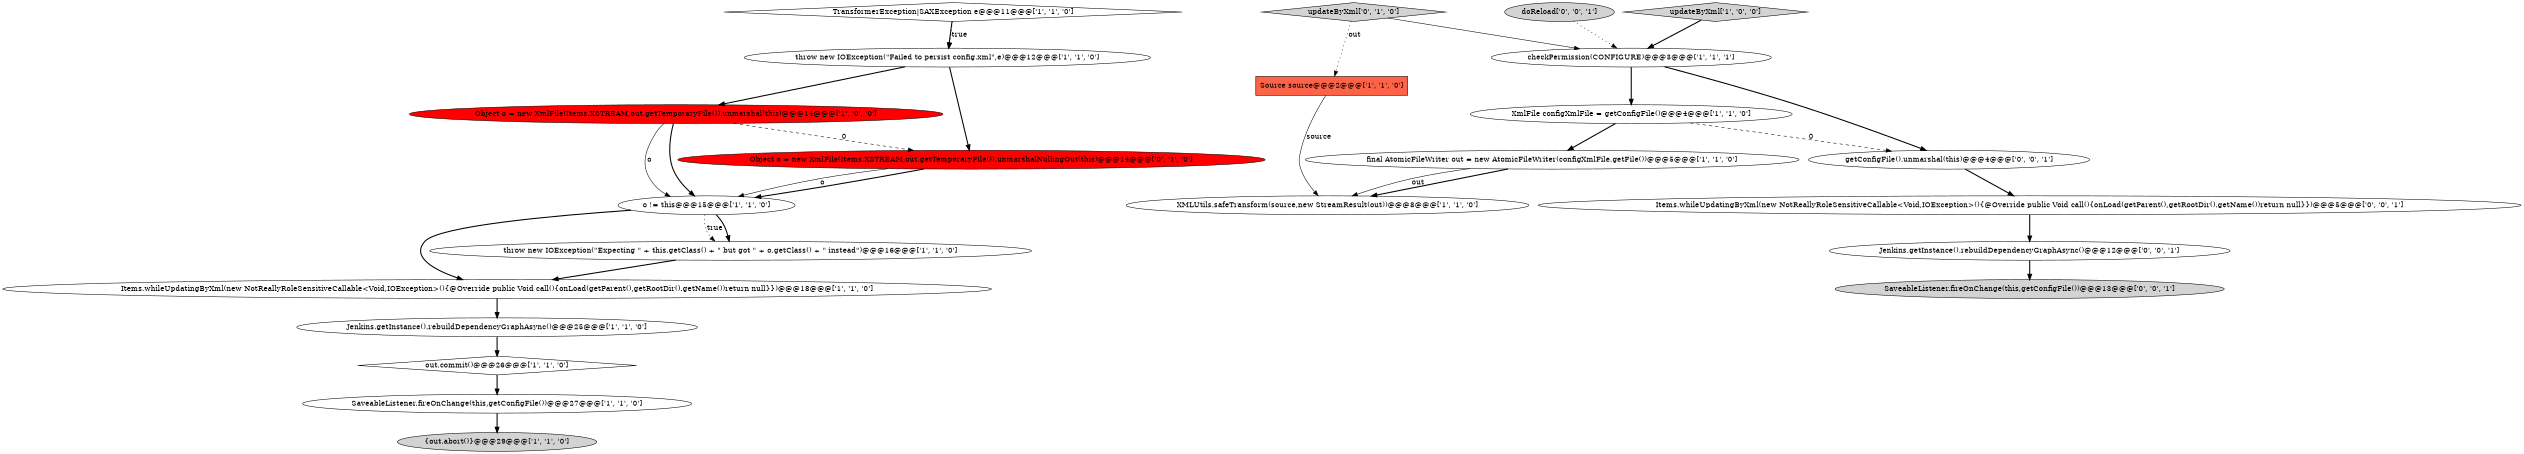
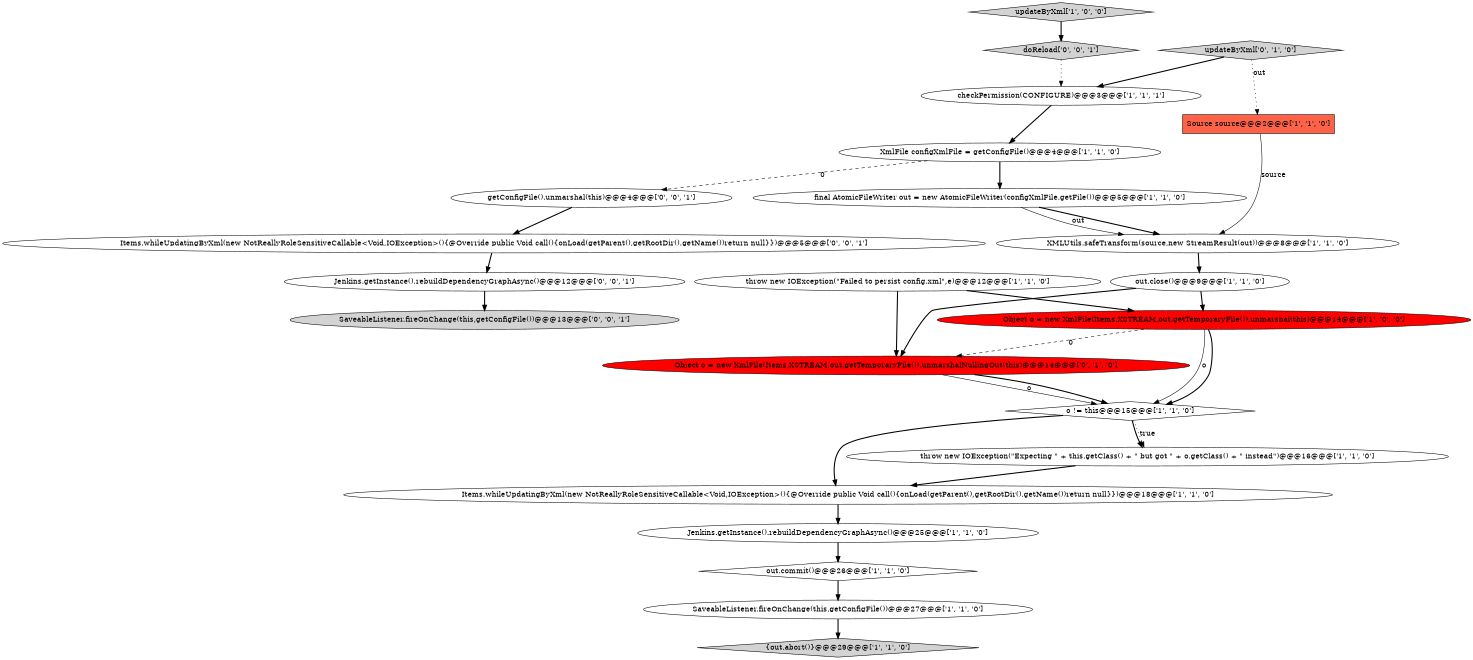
(953, 12) -> none
(1560, 12) -> (1061, 50)
(1481, 33) -> (1163, 71)
(1677, 33) -> (1061, 29)
(1794, 104) -> none
(707, 205) -> (1130, 411)
none -> (1200, 282)
(497, 442) -> (838, 648)
